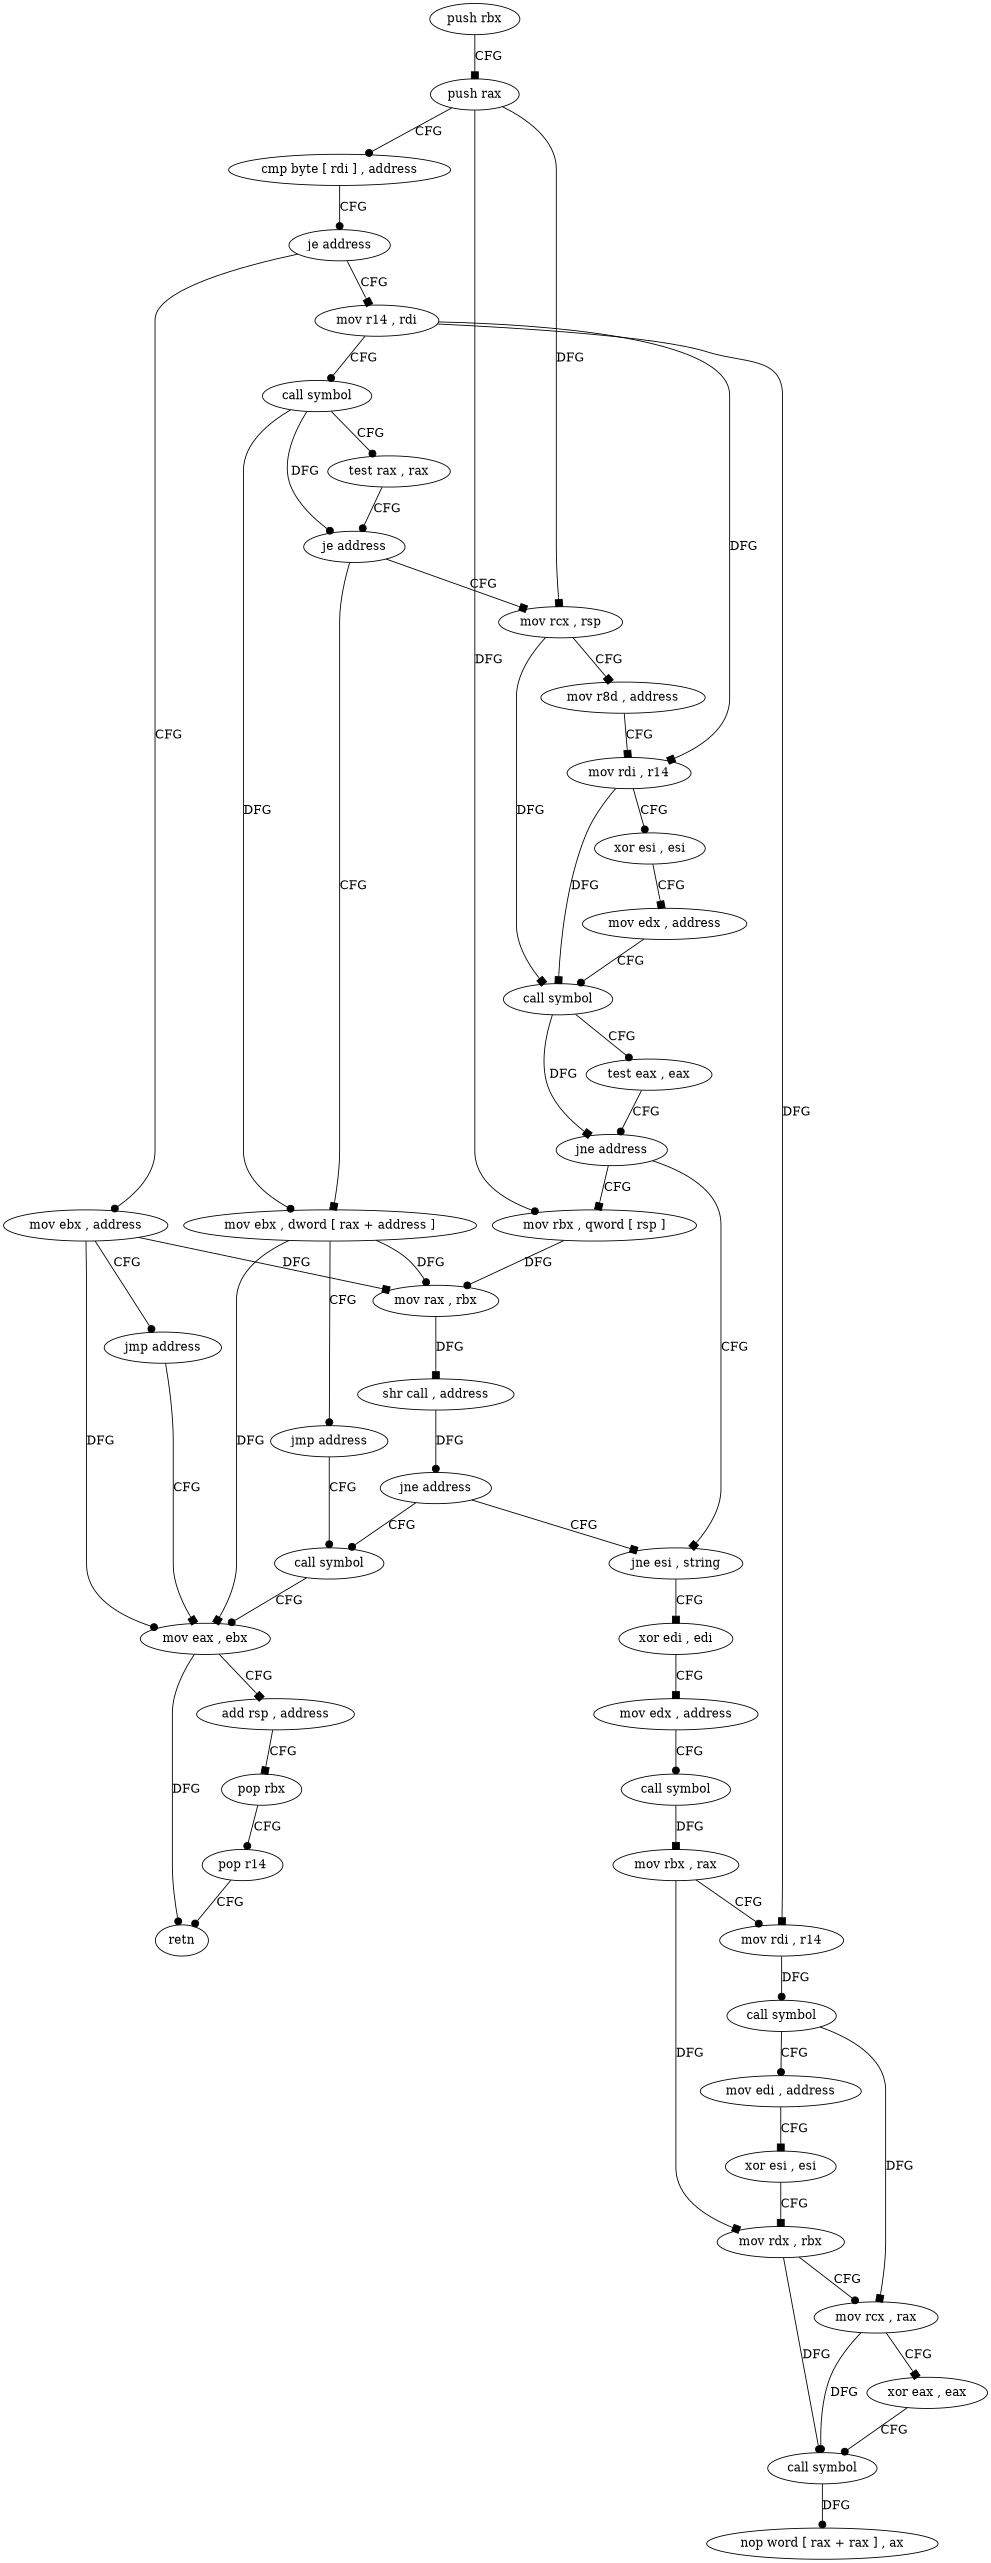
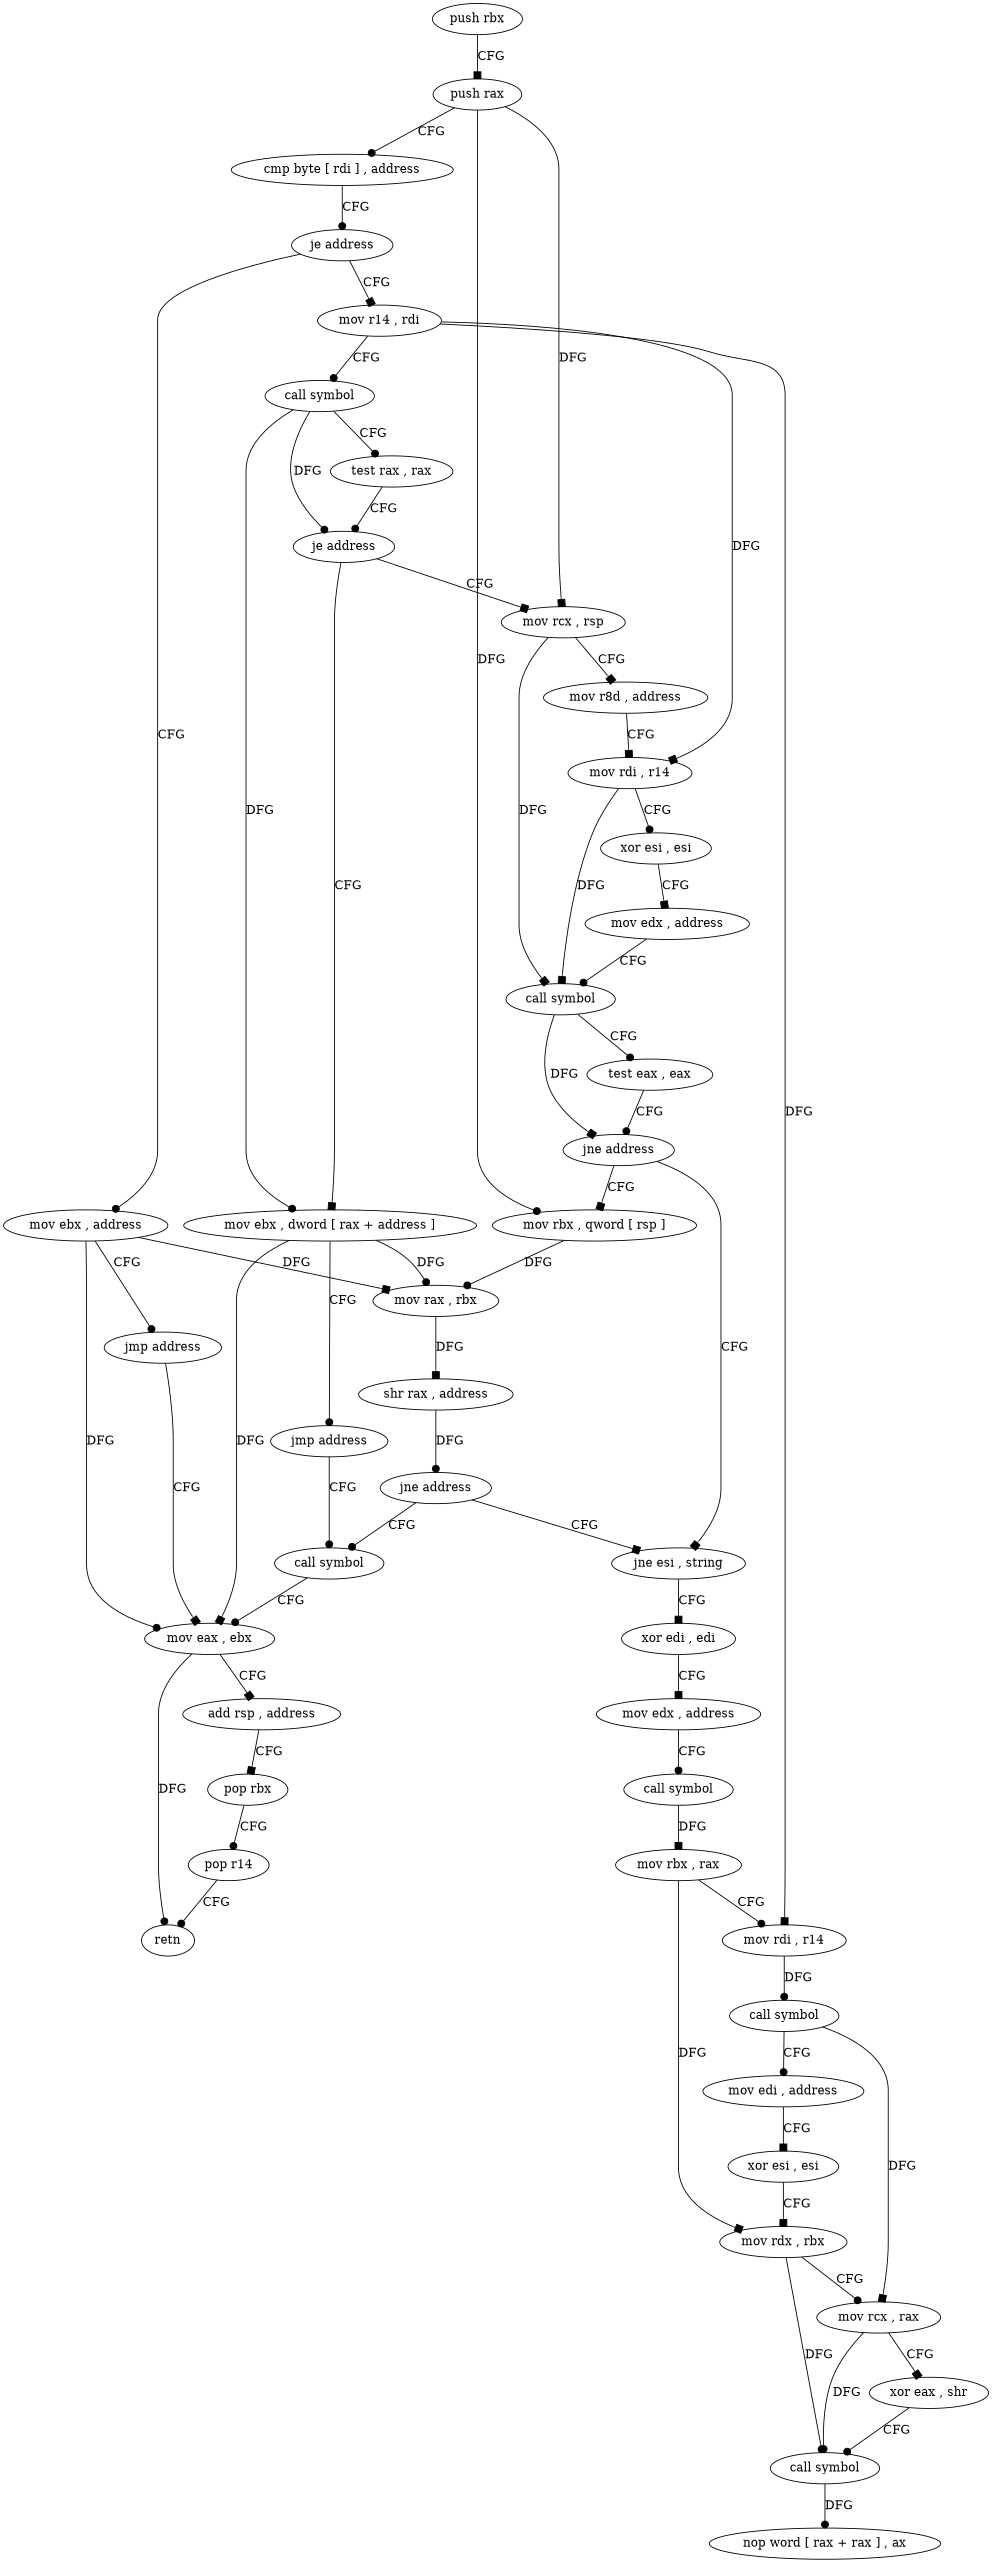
(436, 1394) -> (436, 1394)
(927, 2393) -> (929, 2393)
